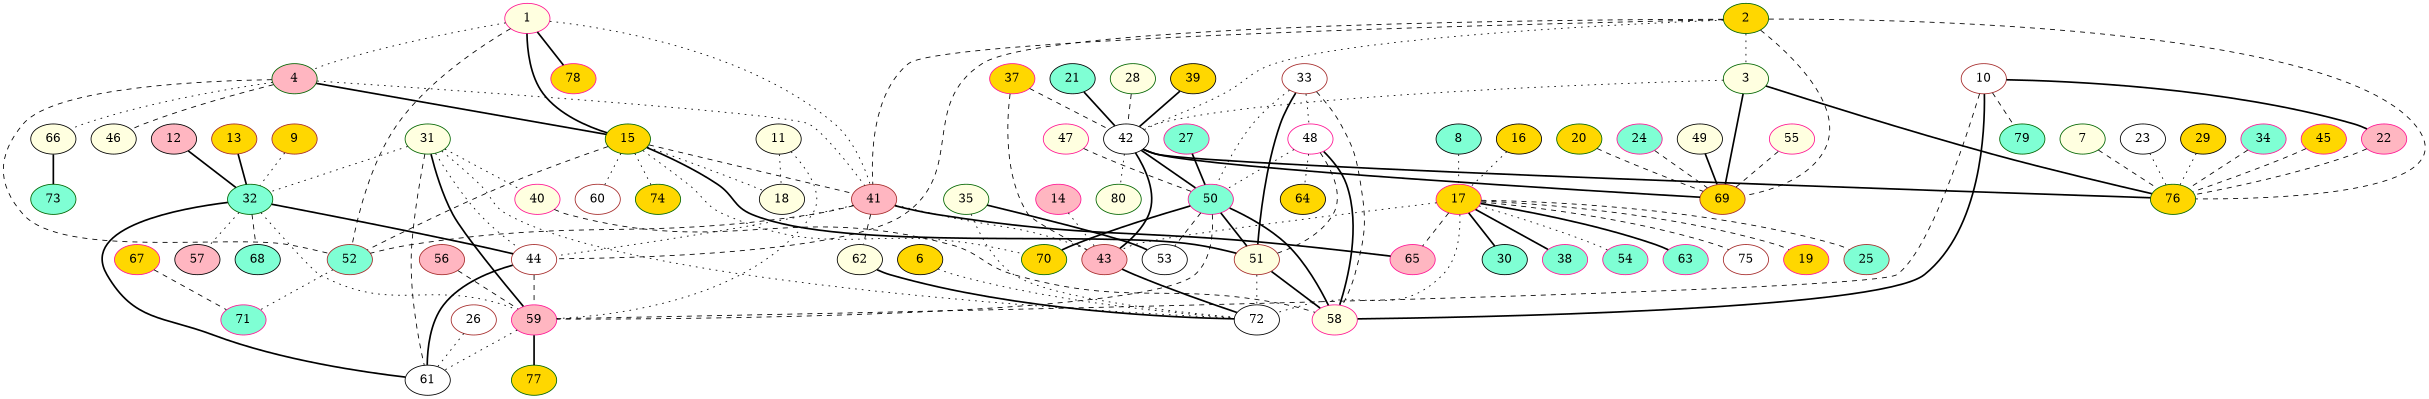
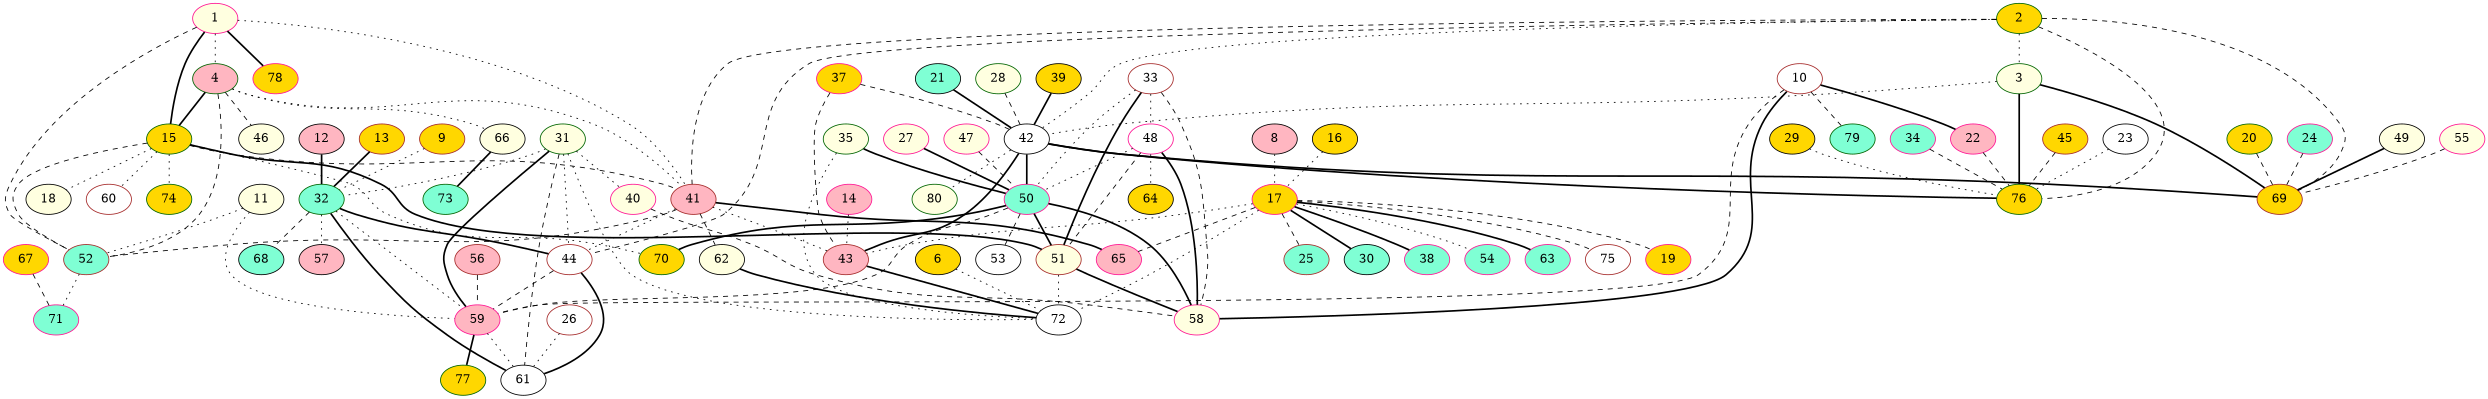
(1186, 139) -> (906, 139)
(1459, 139) -> (1275, 139)
(2083, 139) -> none
(2324, 139) -> (2065, 139)
(780, 169) -> (162, 236)
(1064, 224) -> (934, 174)
